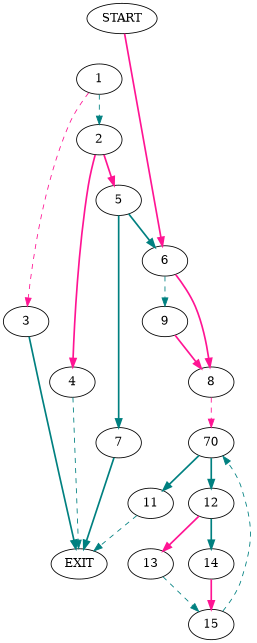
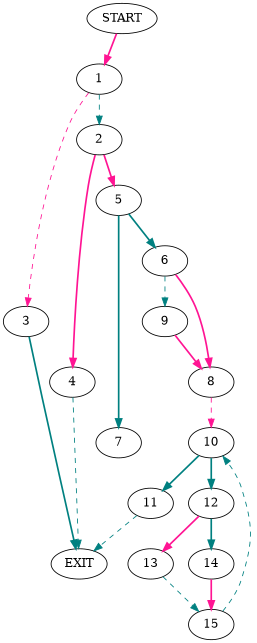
(143, 136) -> (112, 45)
(211, 443) -> (211, 443)
(100, 499) -> none
